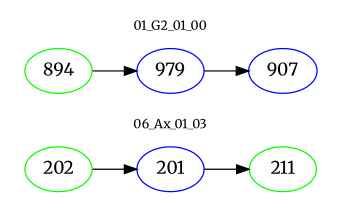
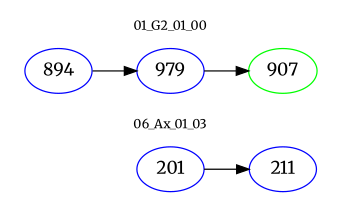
(58, 71) -> (58, 71)
(283, 71) -> (283, 71)
(58, 169) -> none
(283, 169) -> (283, 169)
